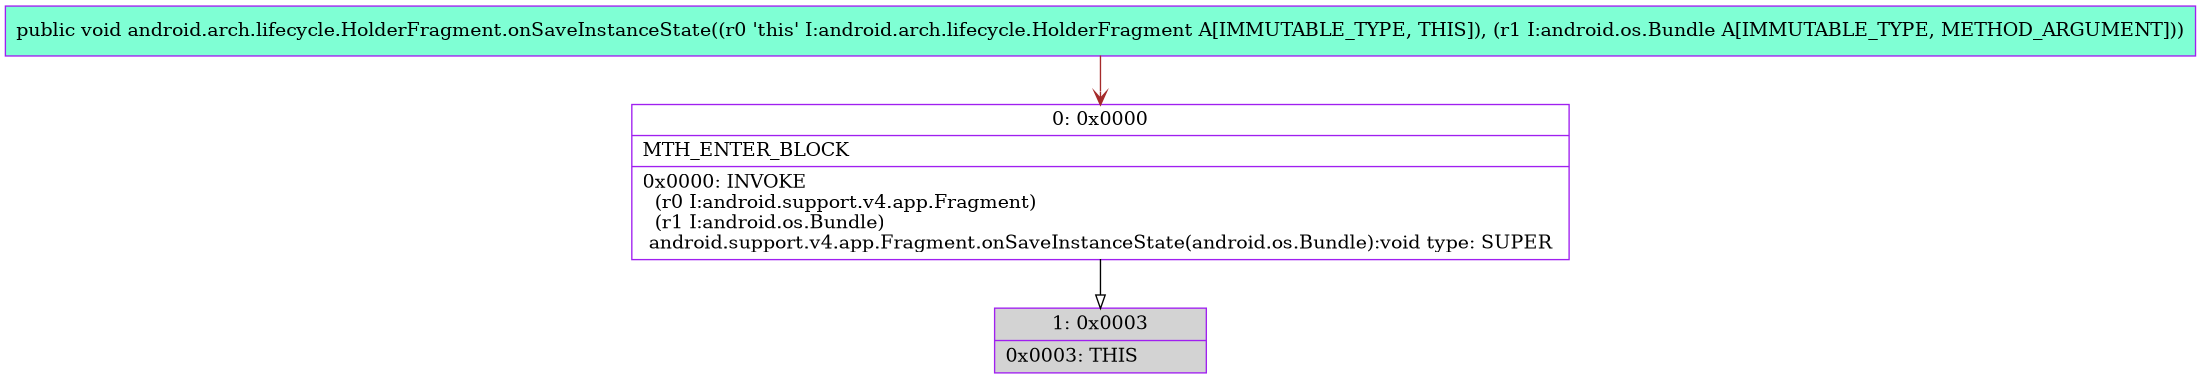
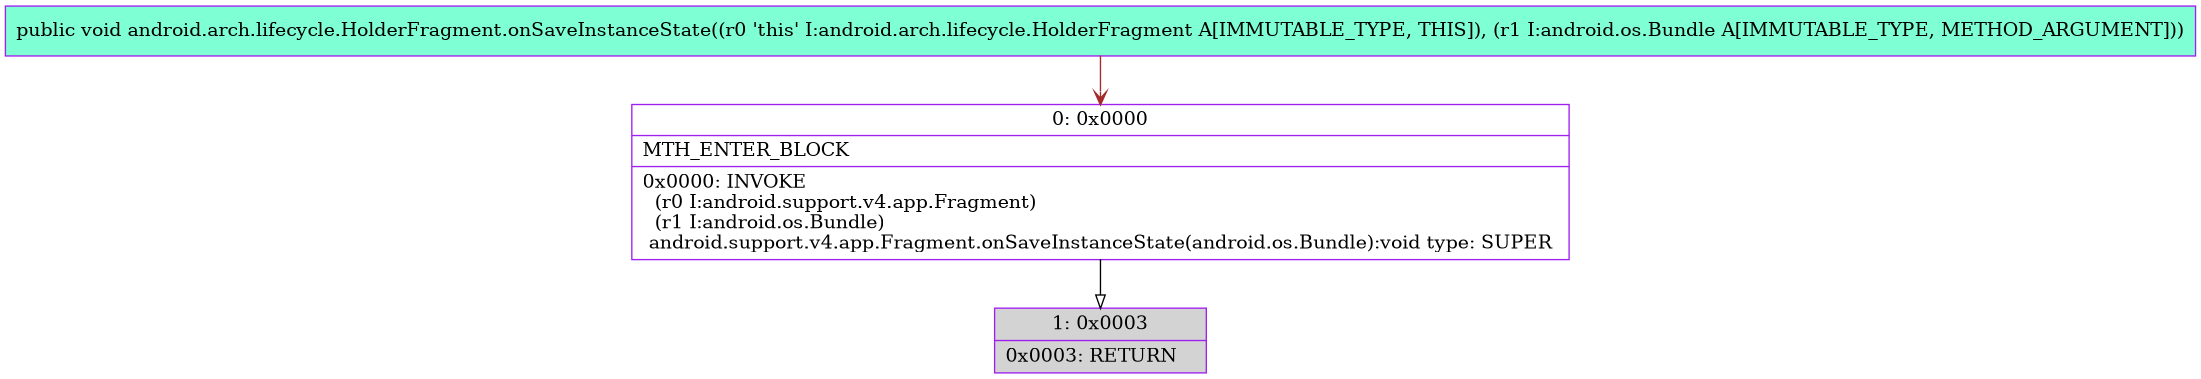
(1081, 356) -> (1100, 356)
